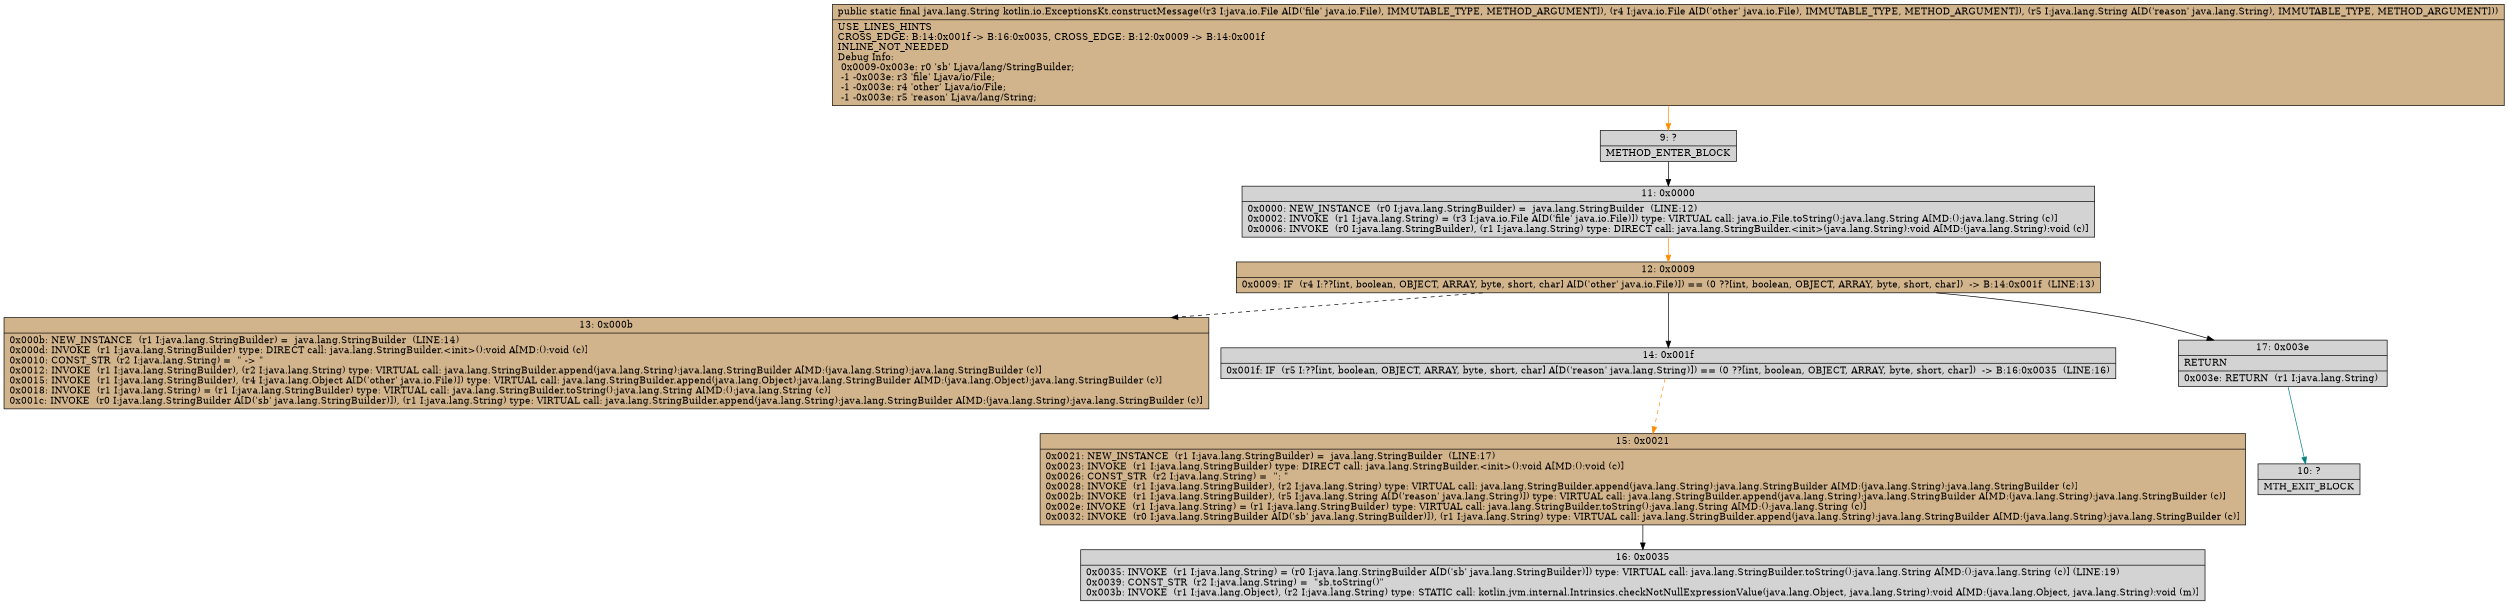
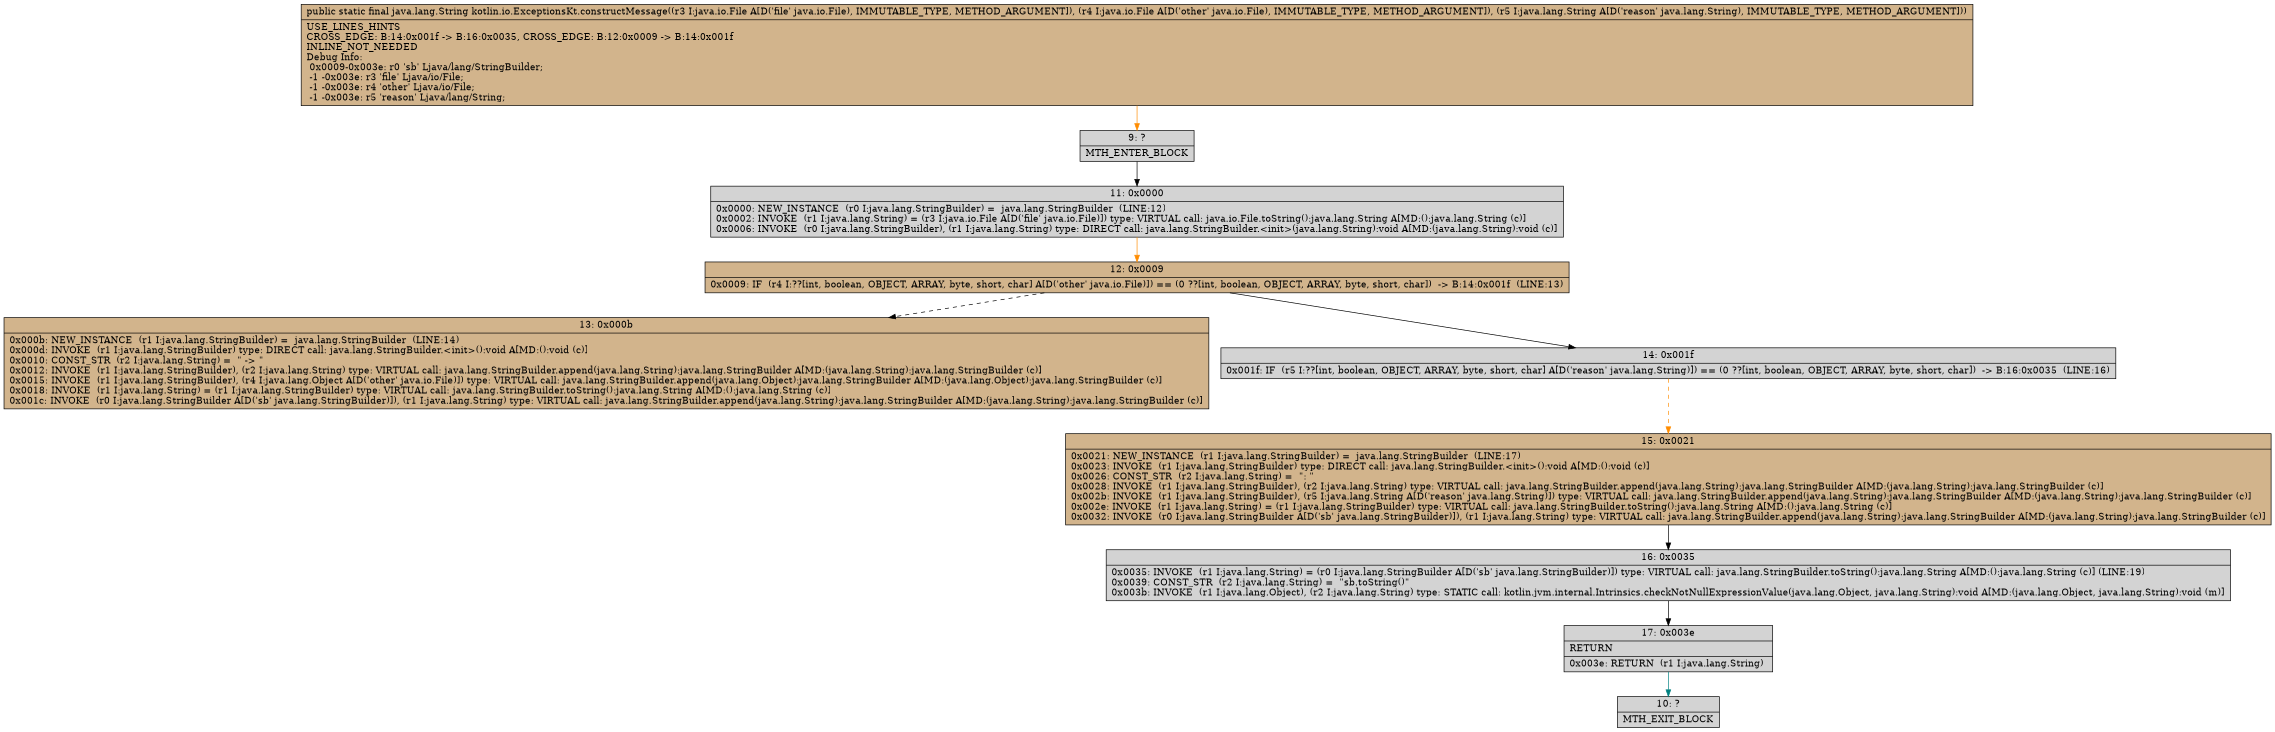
(1668, 153) -> (1137, 153)
(2073, 309) -> (1668, 610)
